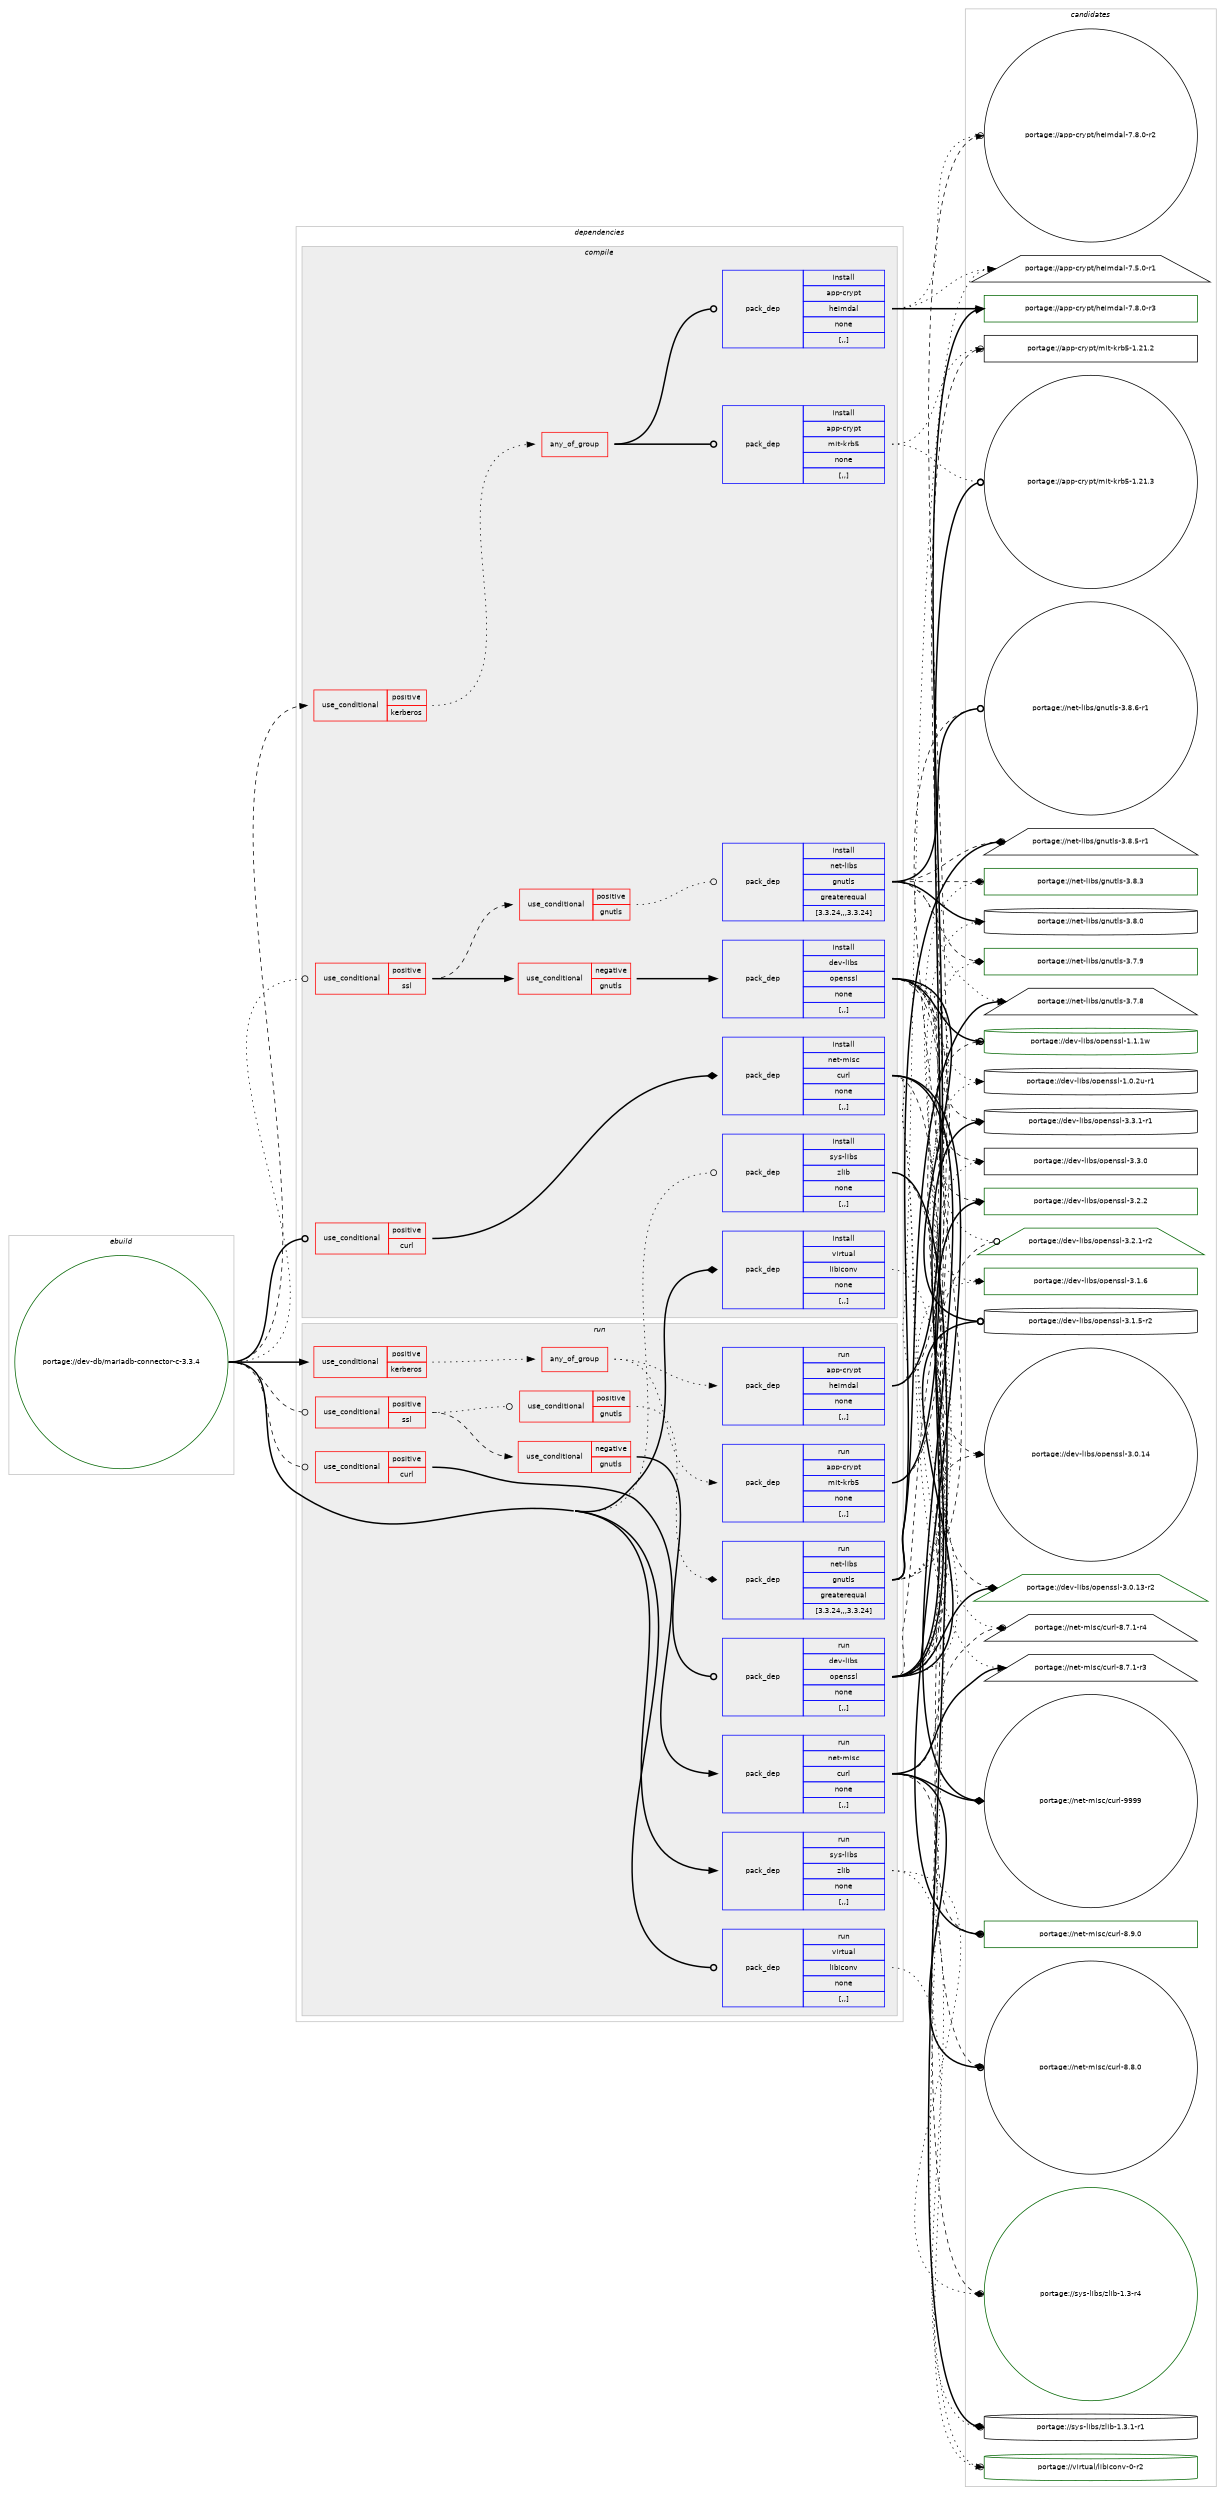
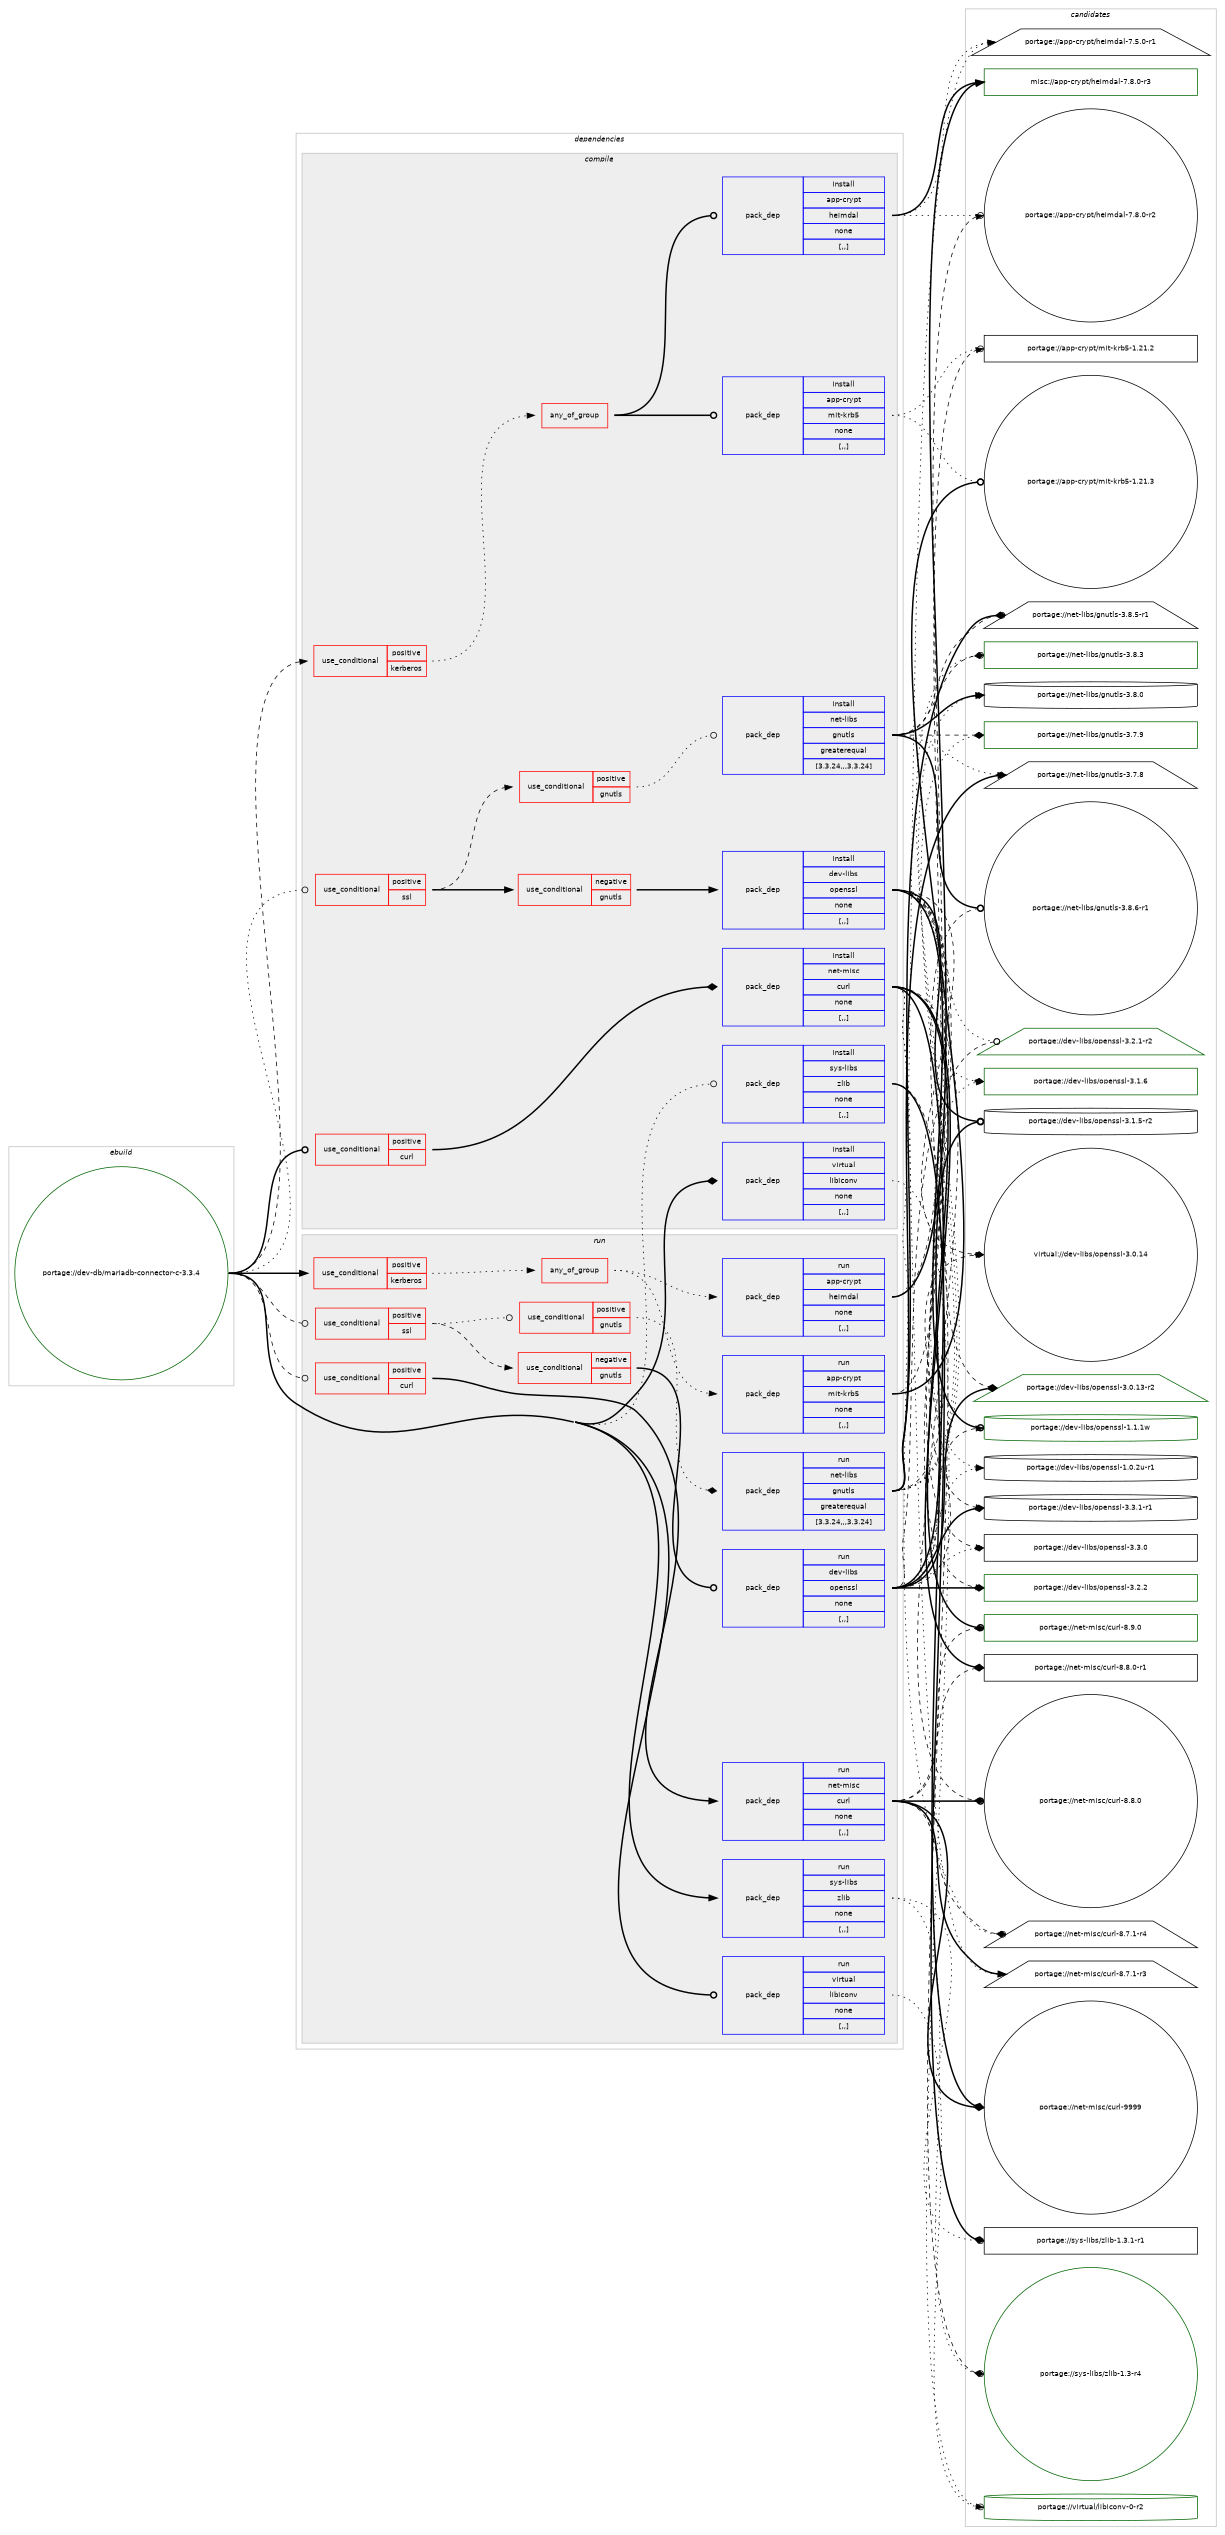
(1091, 309) -> (1091, 82)
(1091, 1455) -> (1091, 1255)
none -> (1091, 1668)
(1091, 2427) -> (1091, 2241)
